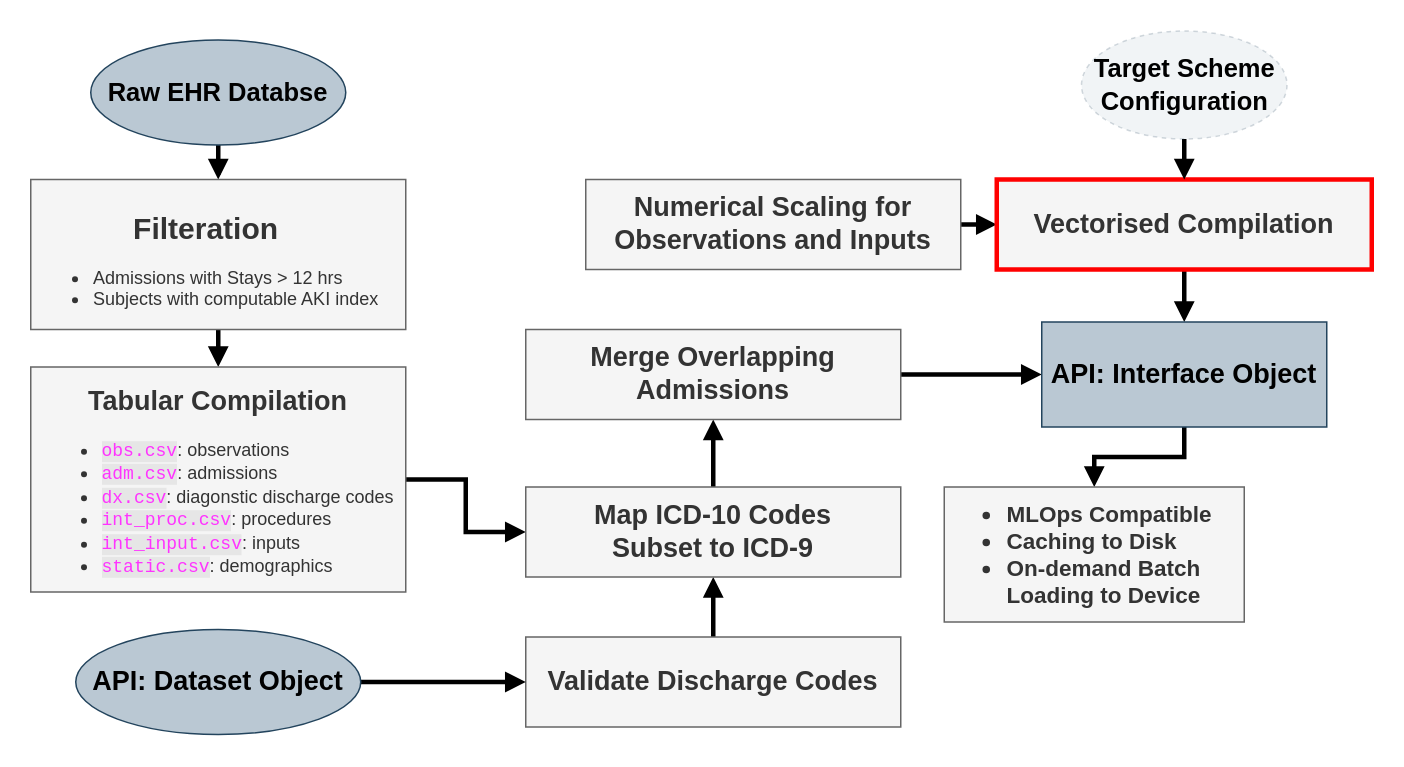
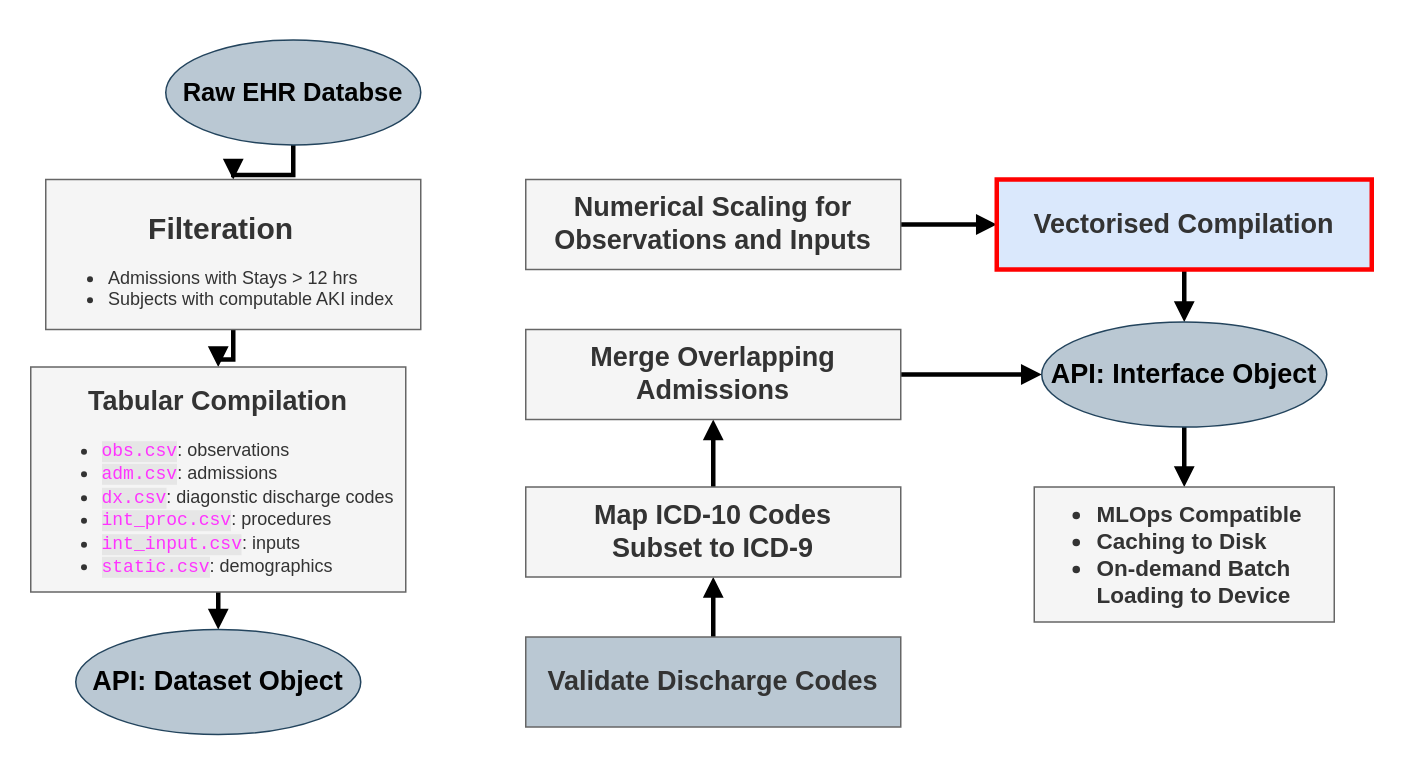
(1184, 85) -> none
(218, 92) -> (293, 92)
(1184, 169) -> none
(773, 224) -> (713, 224)
(1184, 224) -> (1184, 224)
(218, 254) -> (233, 254)
(1184, 374) -> (1184, 374)
(466, 495) -> (218, 621)
(1094, 554) -> (1184, 554)
(434, 682) -> none
(713, 682) -> (713, 682)
